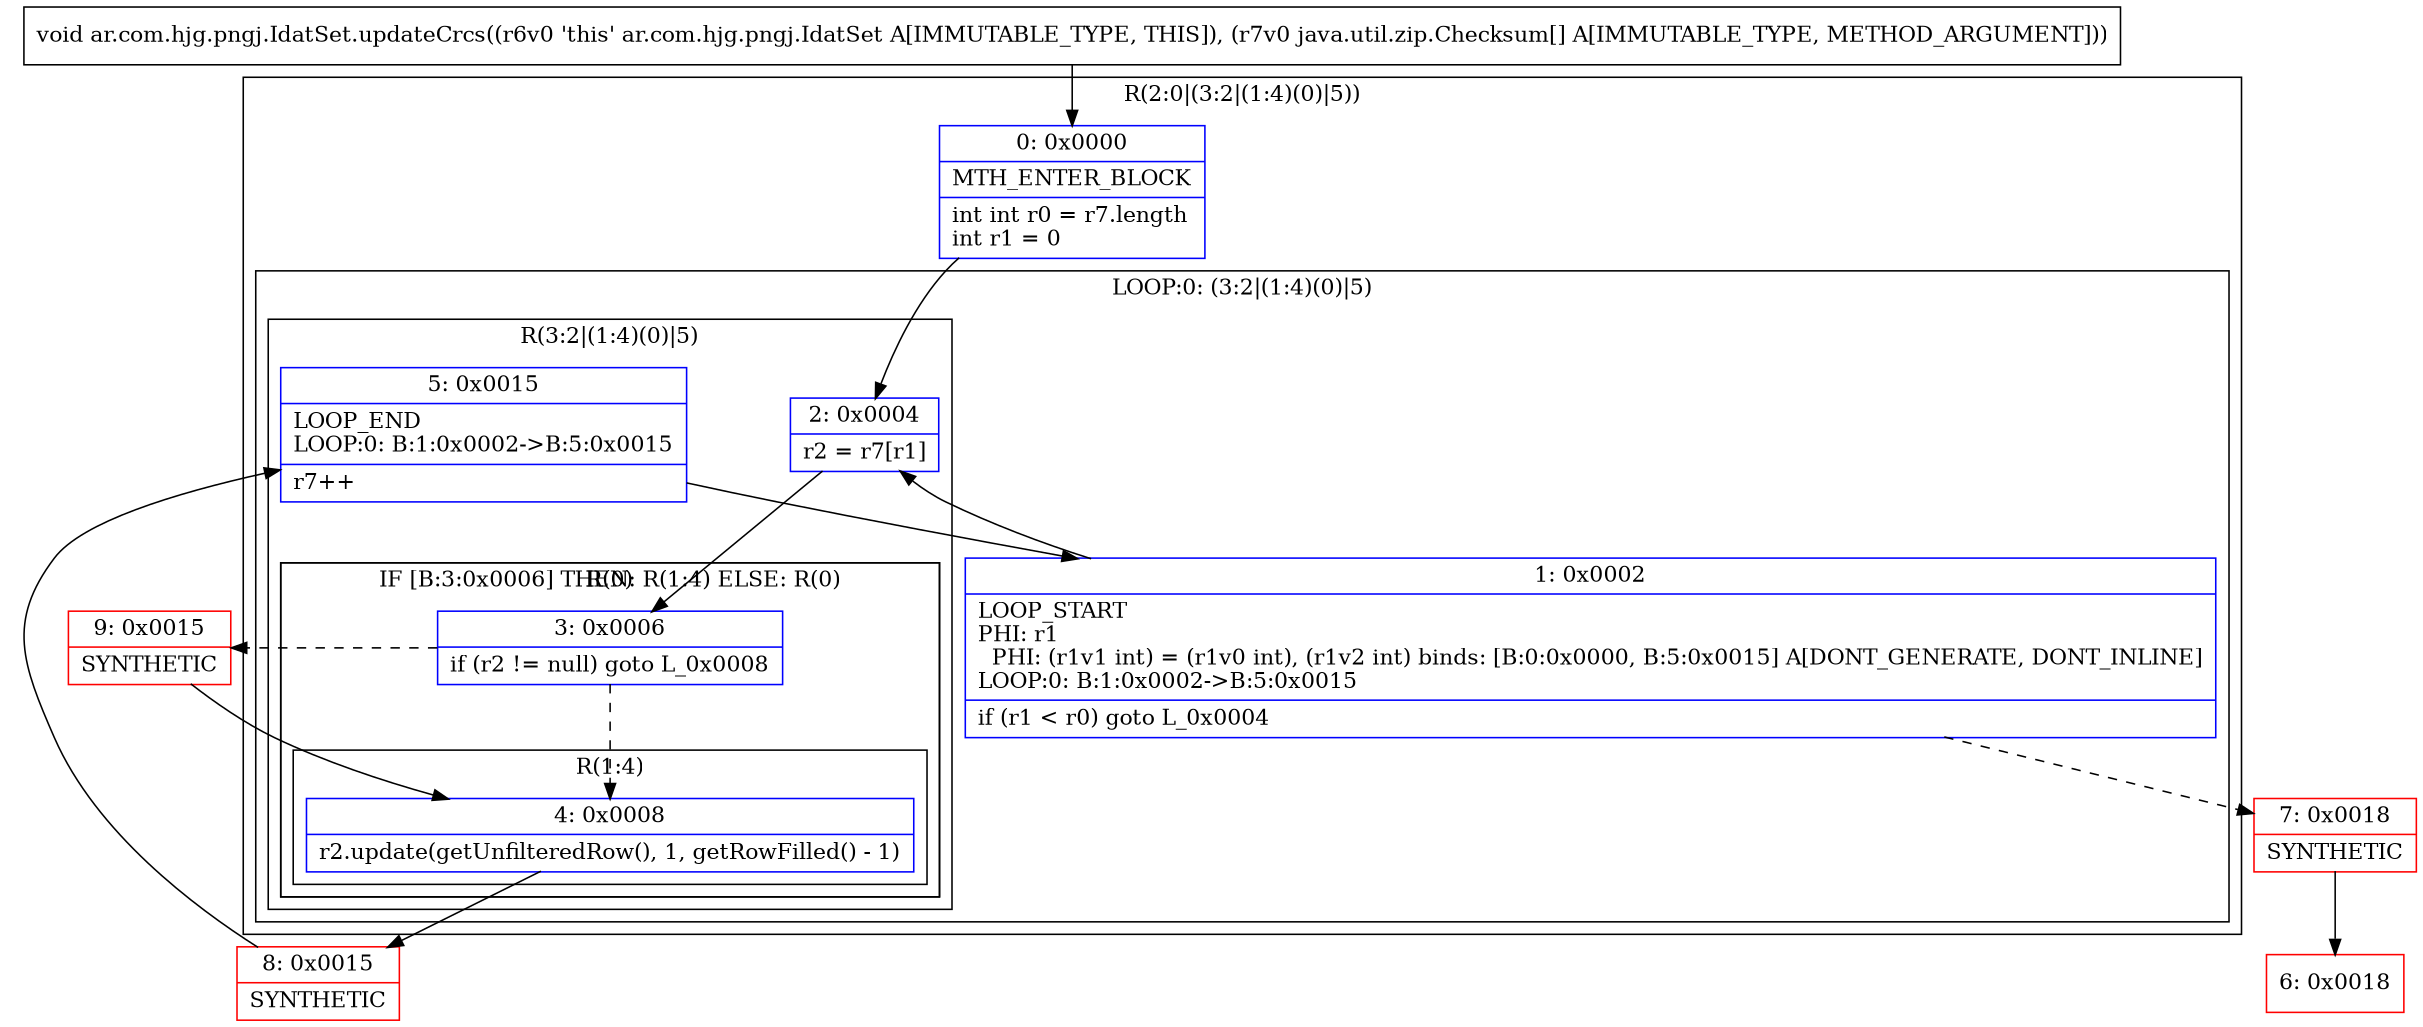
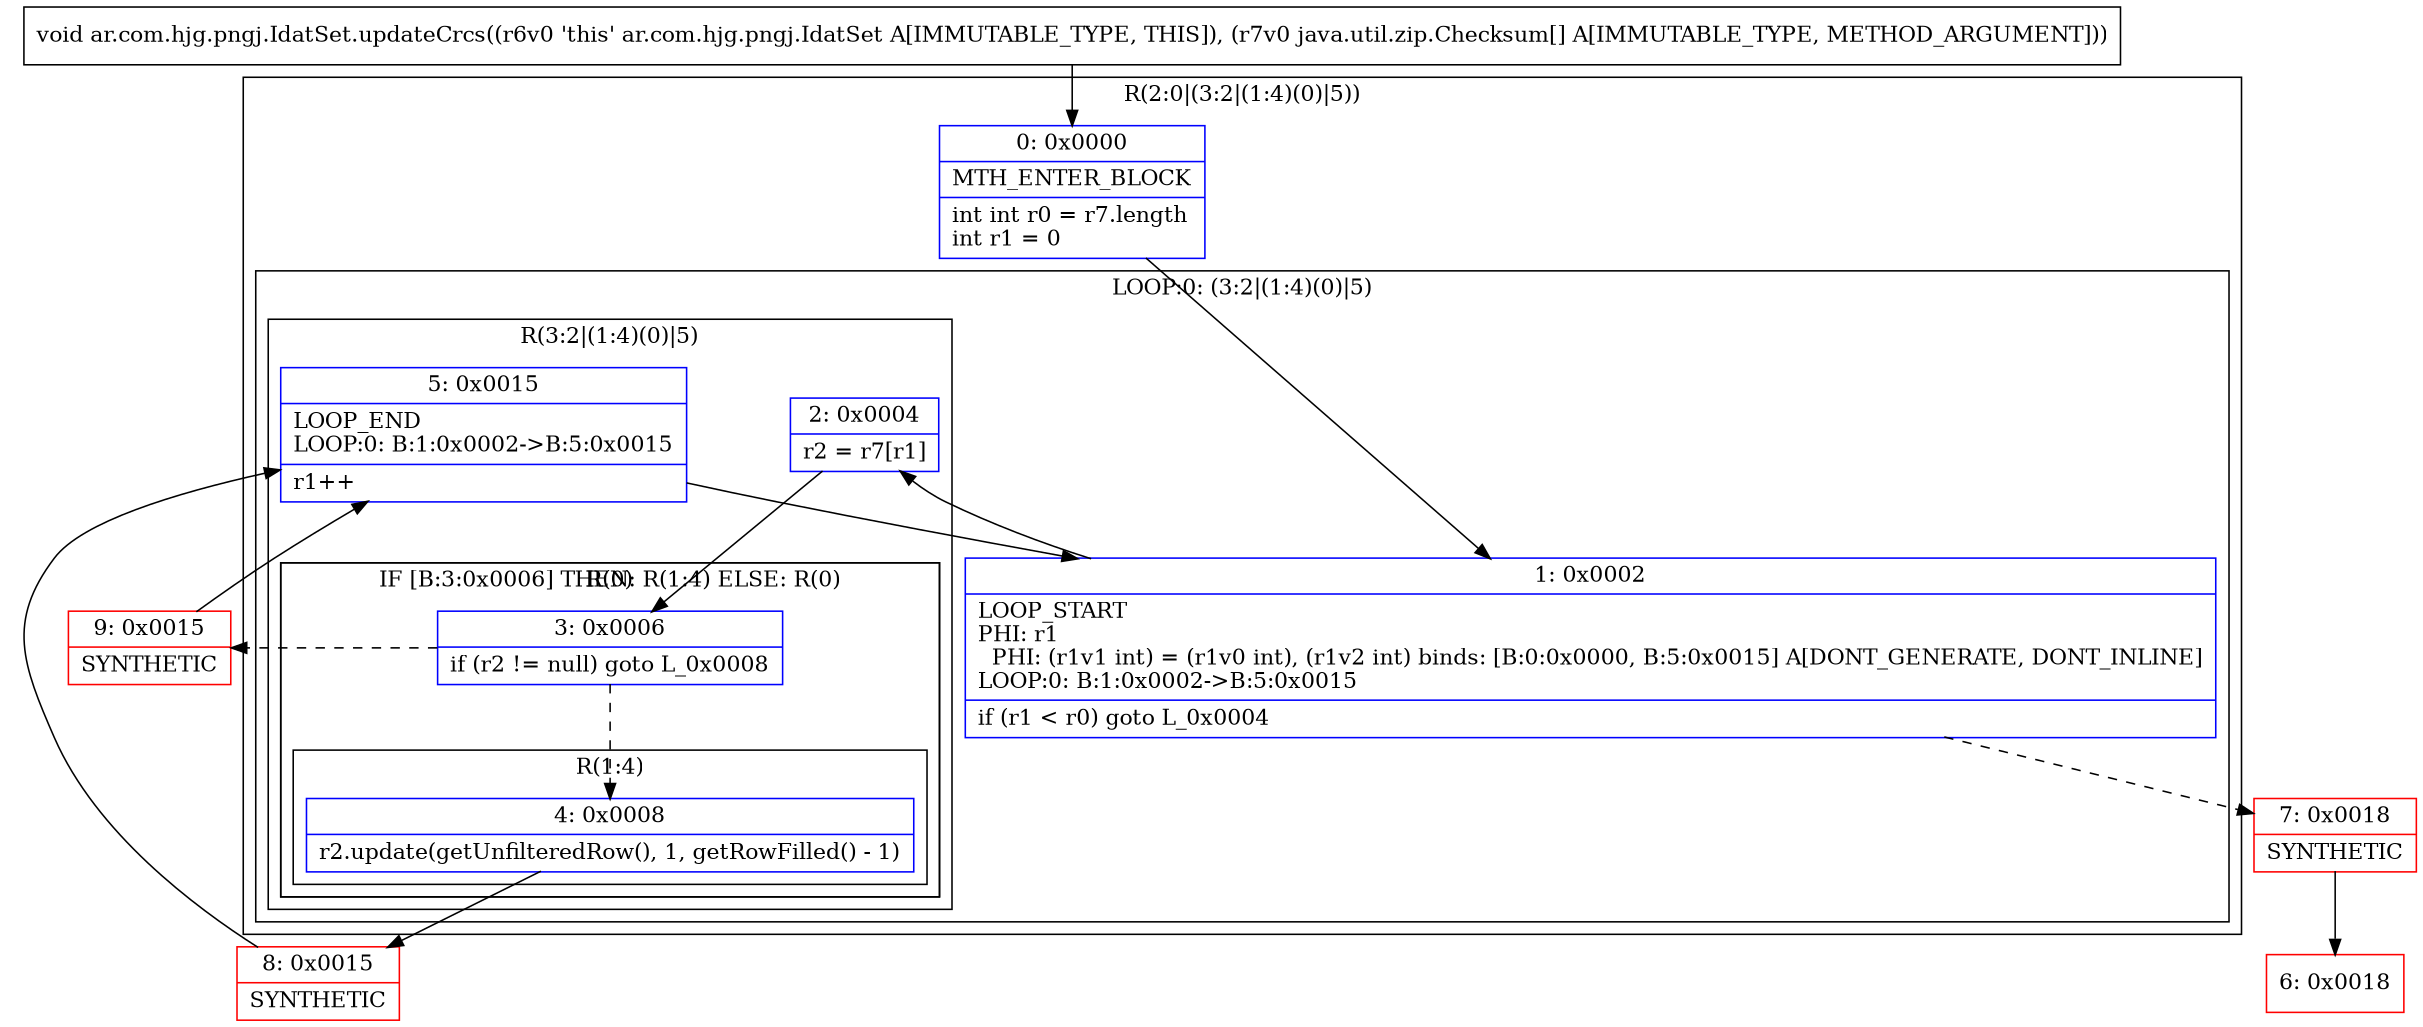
(917, 310) -> (1312, 403)
(324, 482) -> (324, 482)
(331, 762) -> (282, 553)
